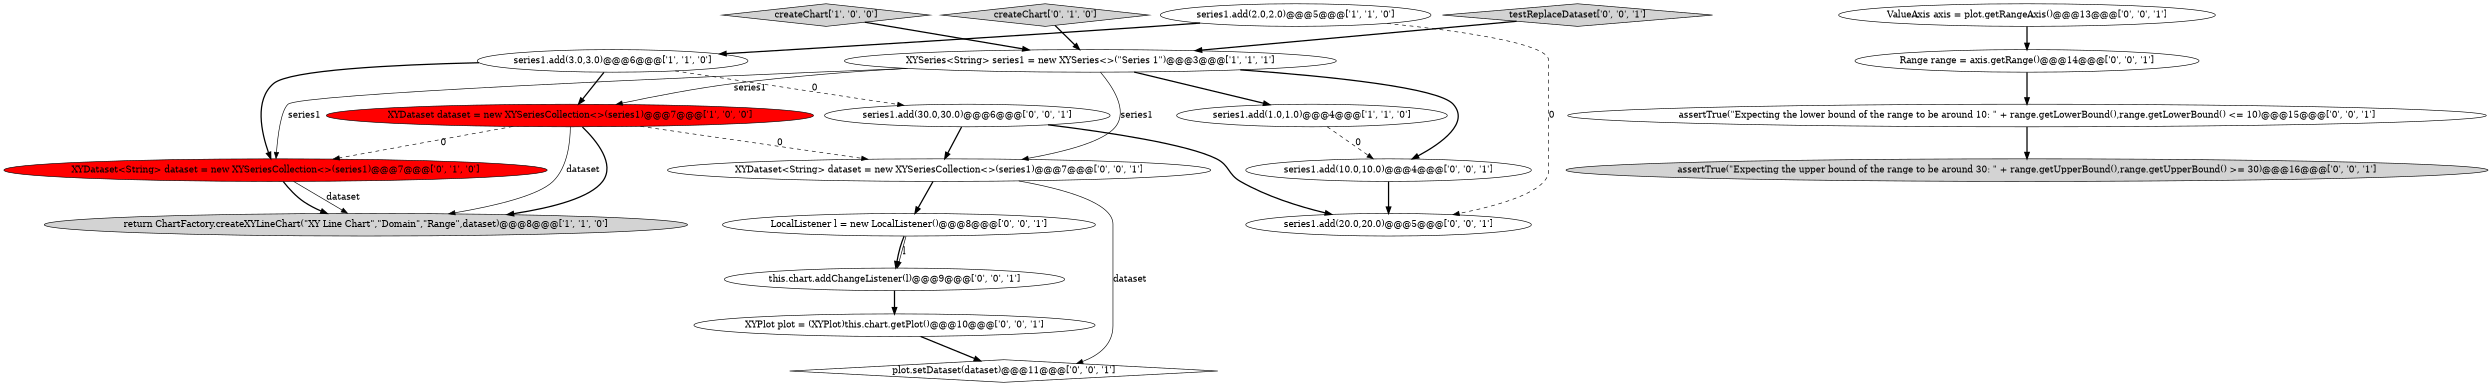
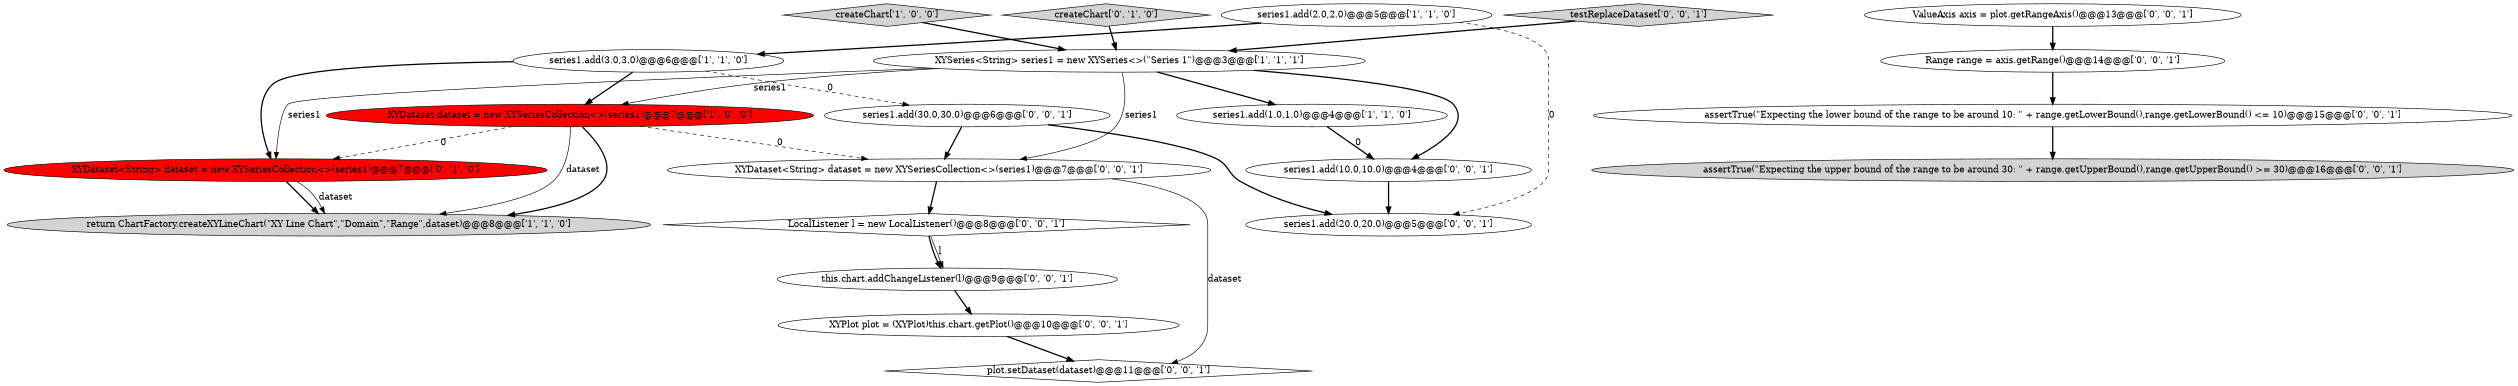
(1348, 141) -> (1348, 141)
(909, 225) -> (927, 225)
